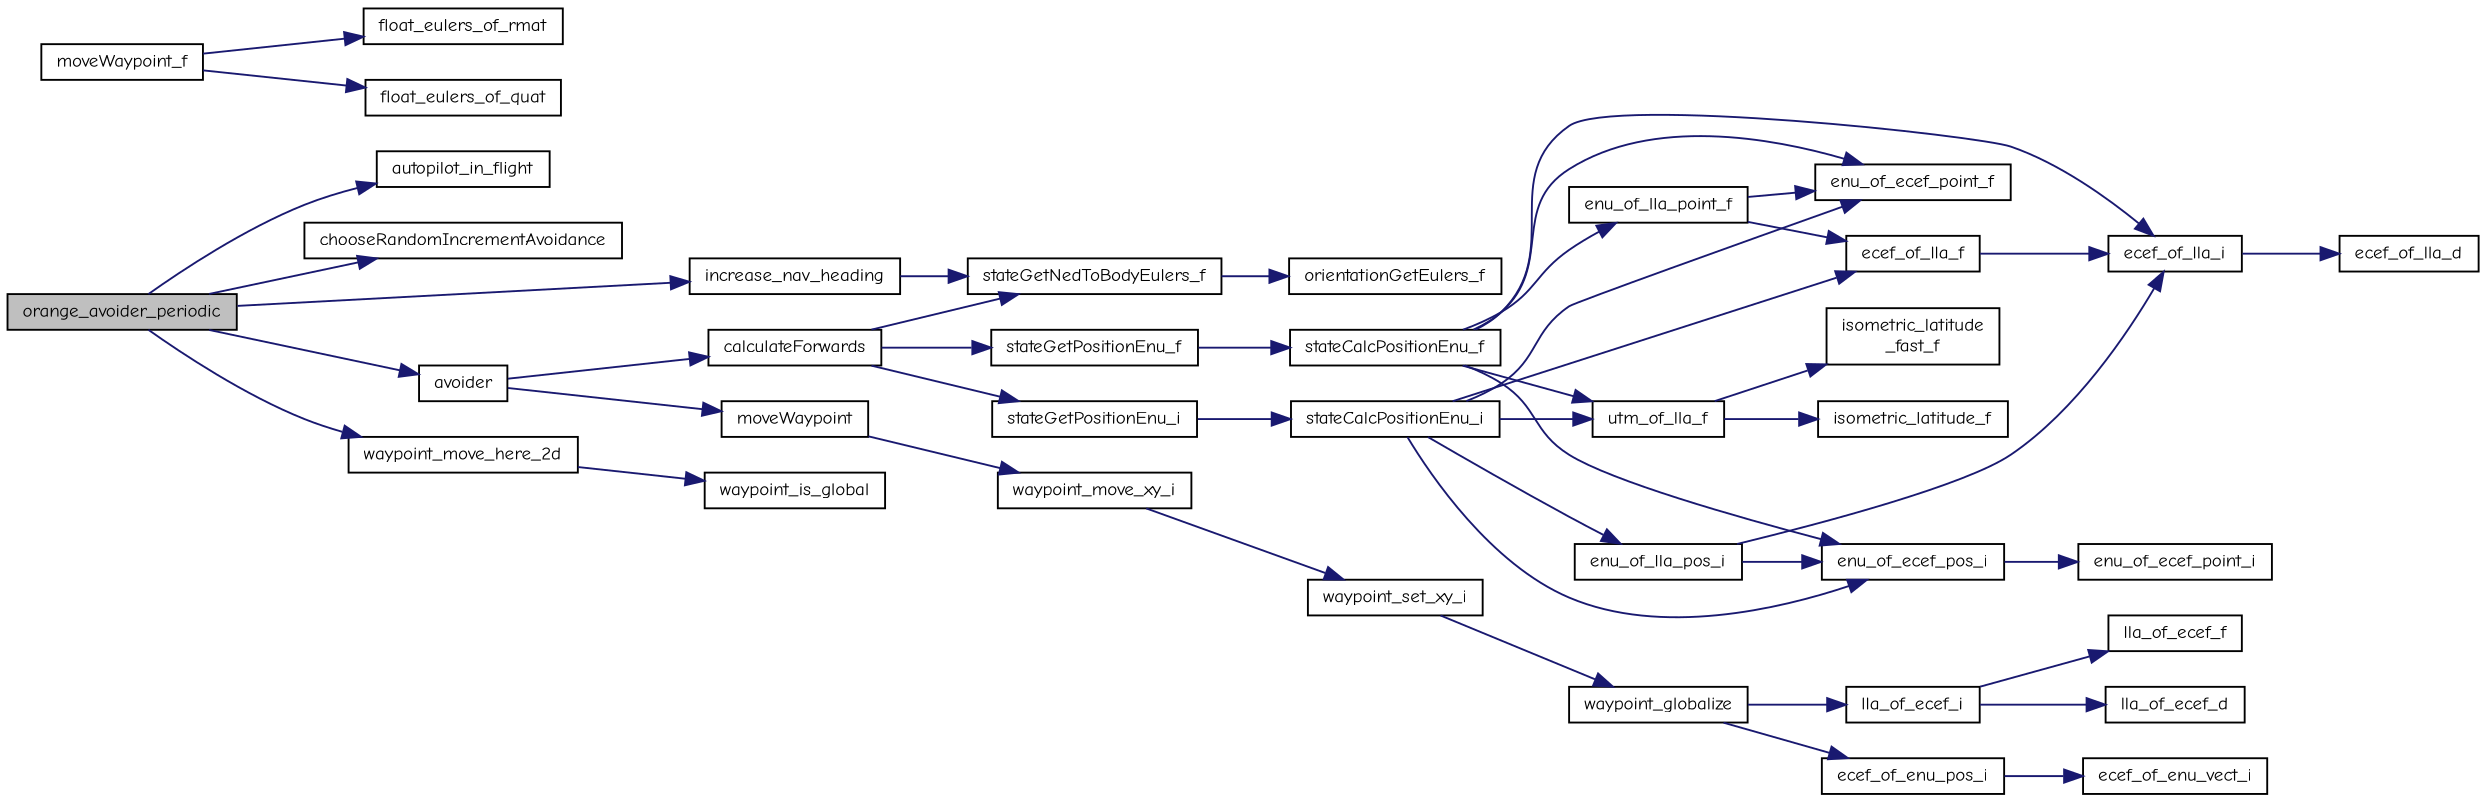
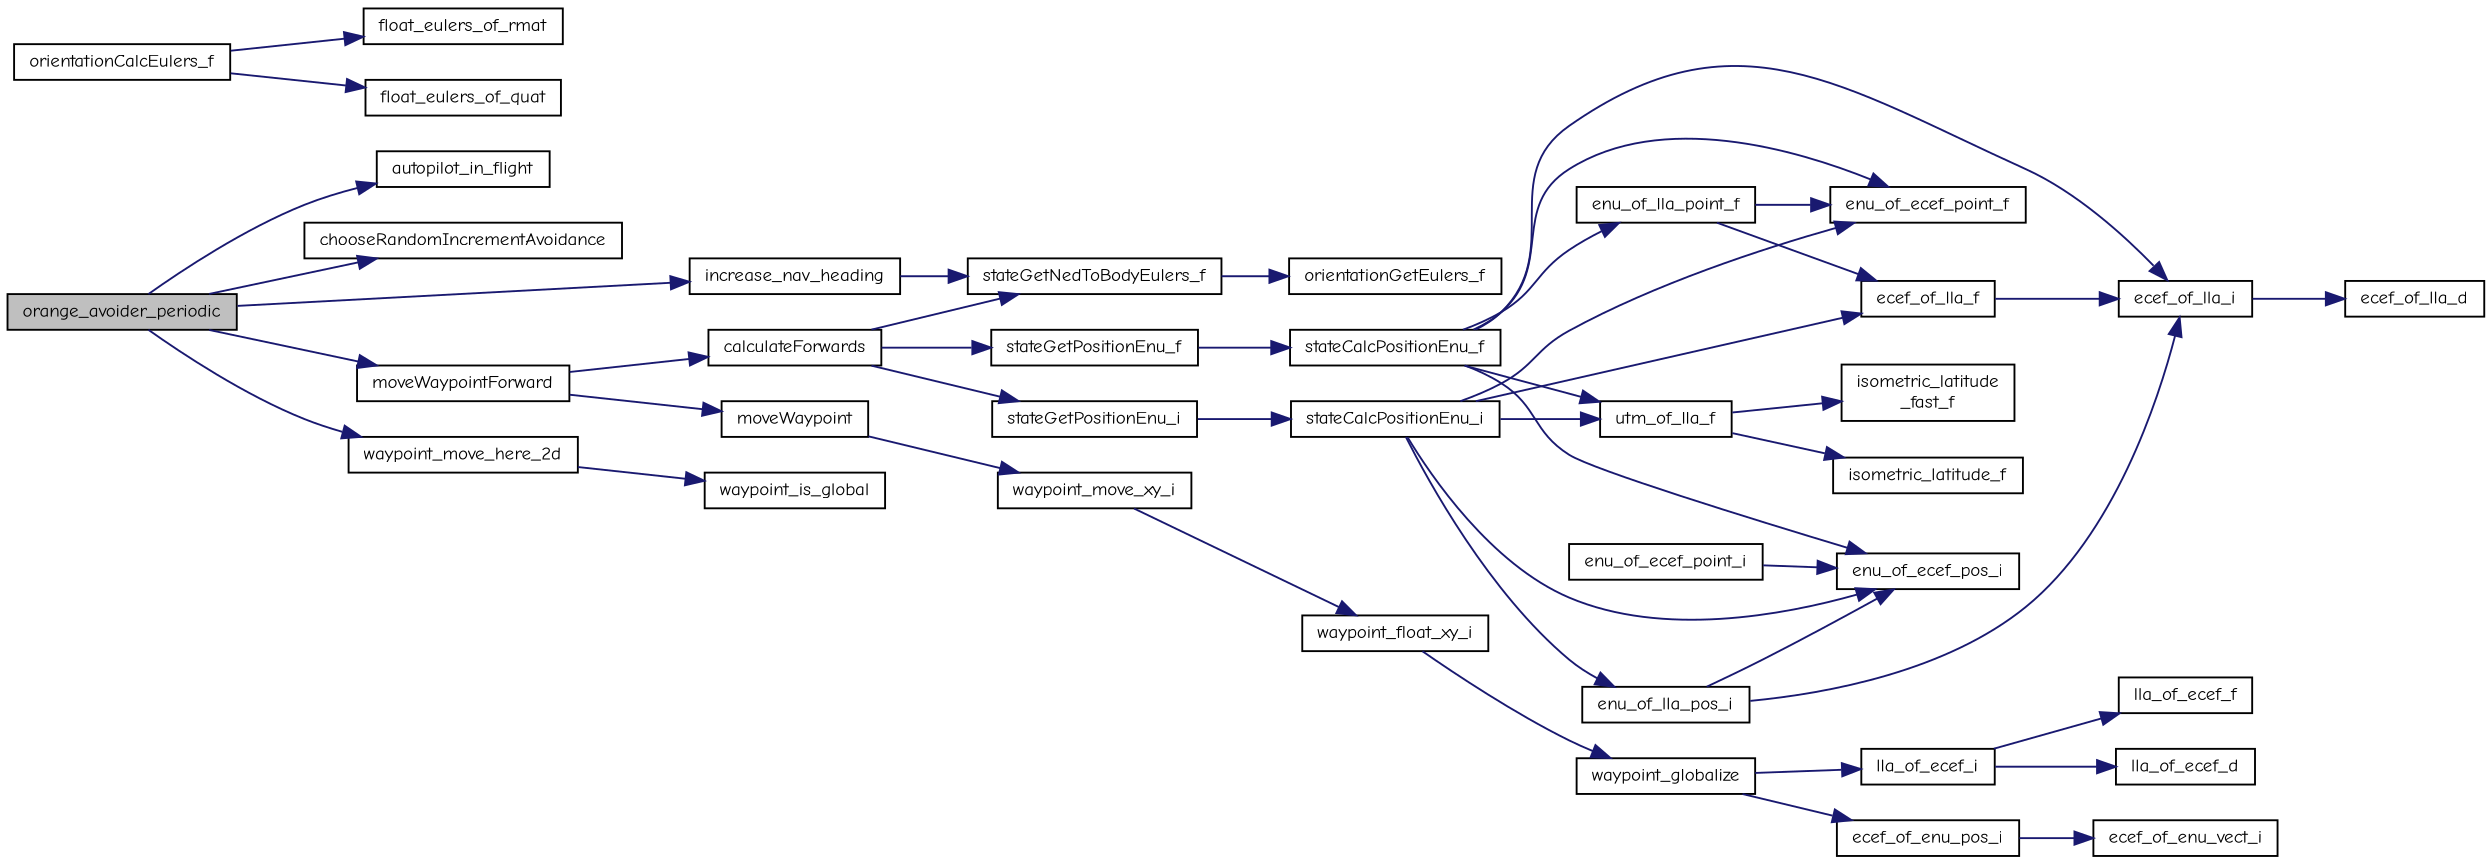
(122, 62) -> (122, 62)
(463, 383) -> (463, 383)
(2031, 562) -> (1790, 566)
(1395, 598) -> (1395, 633)
